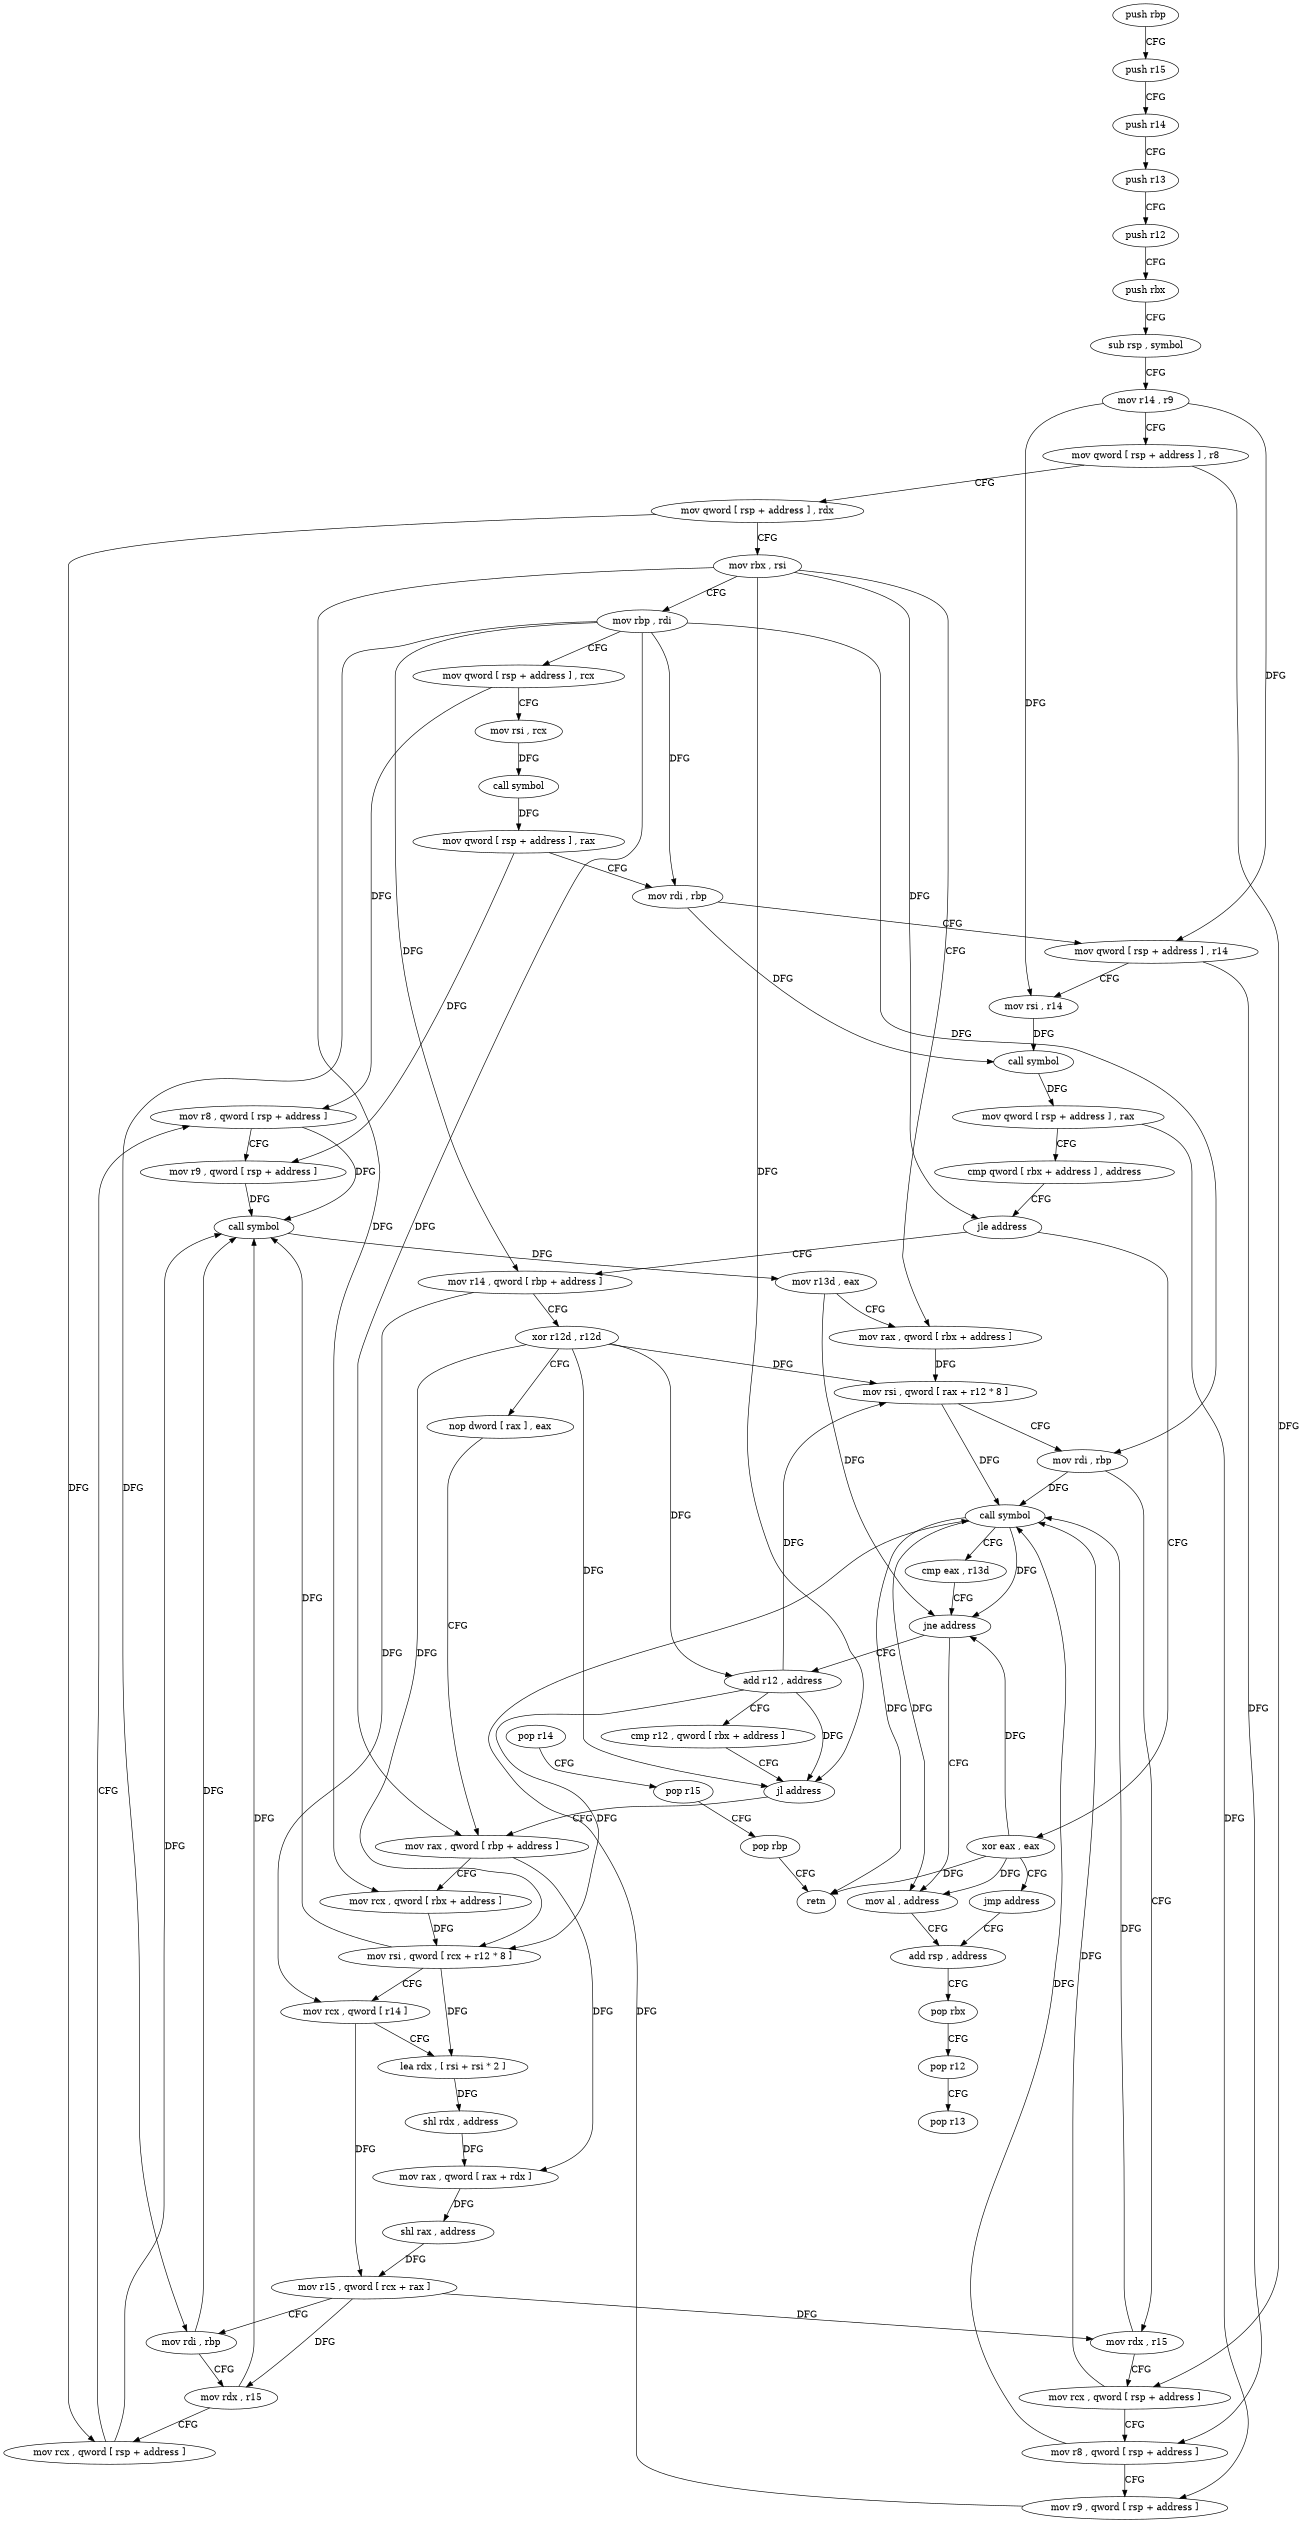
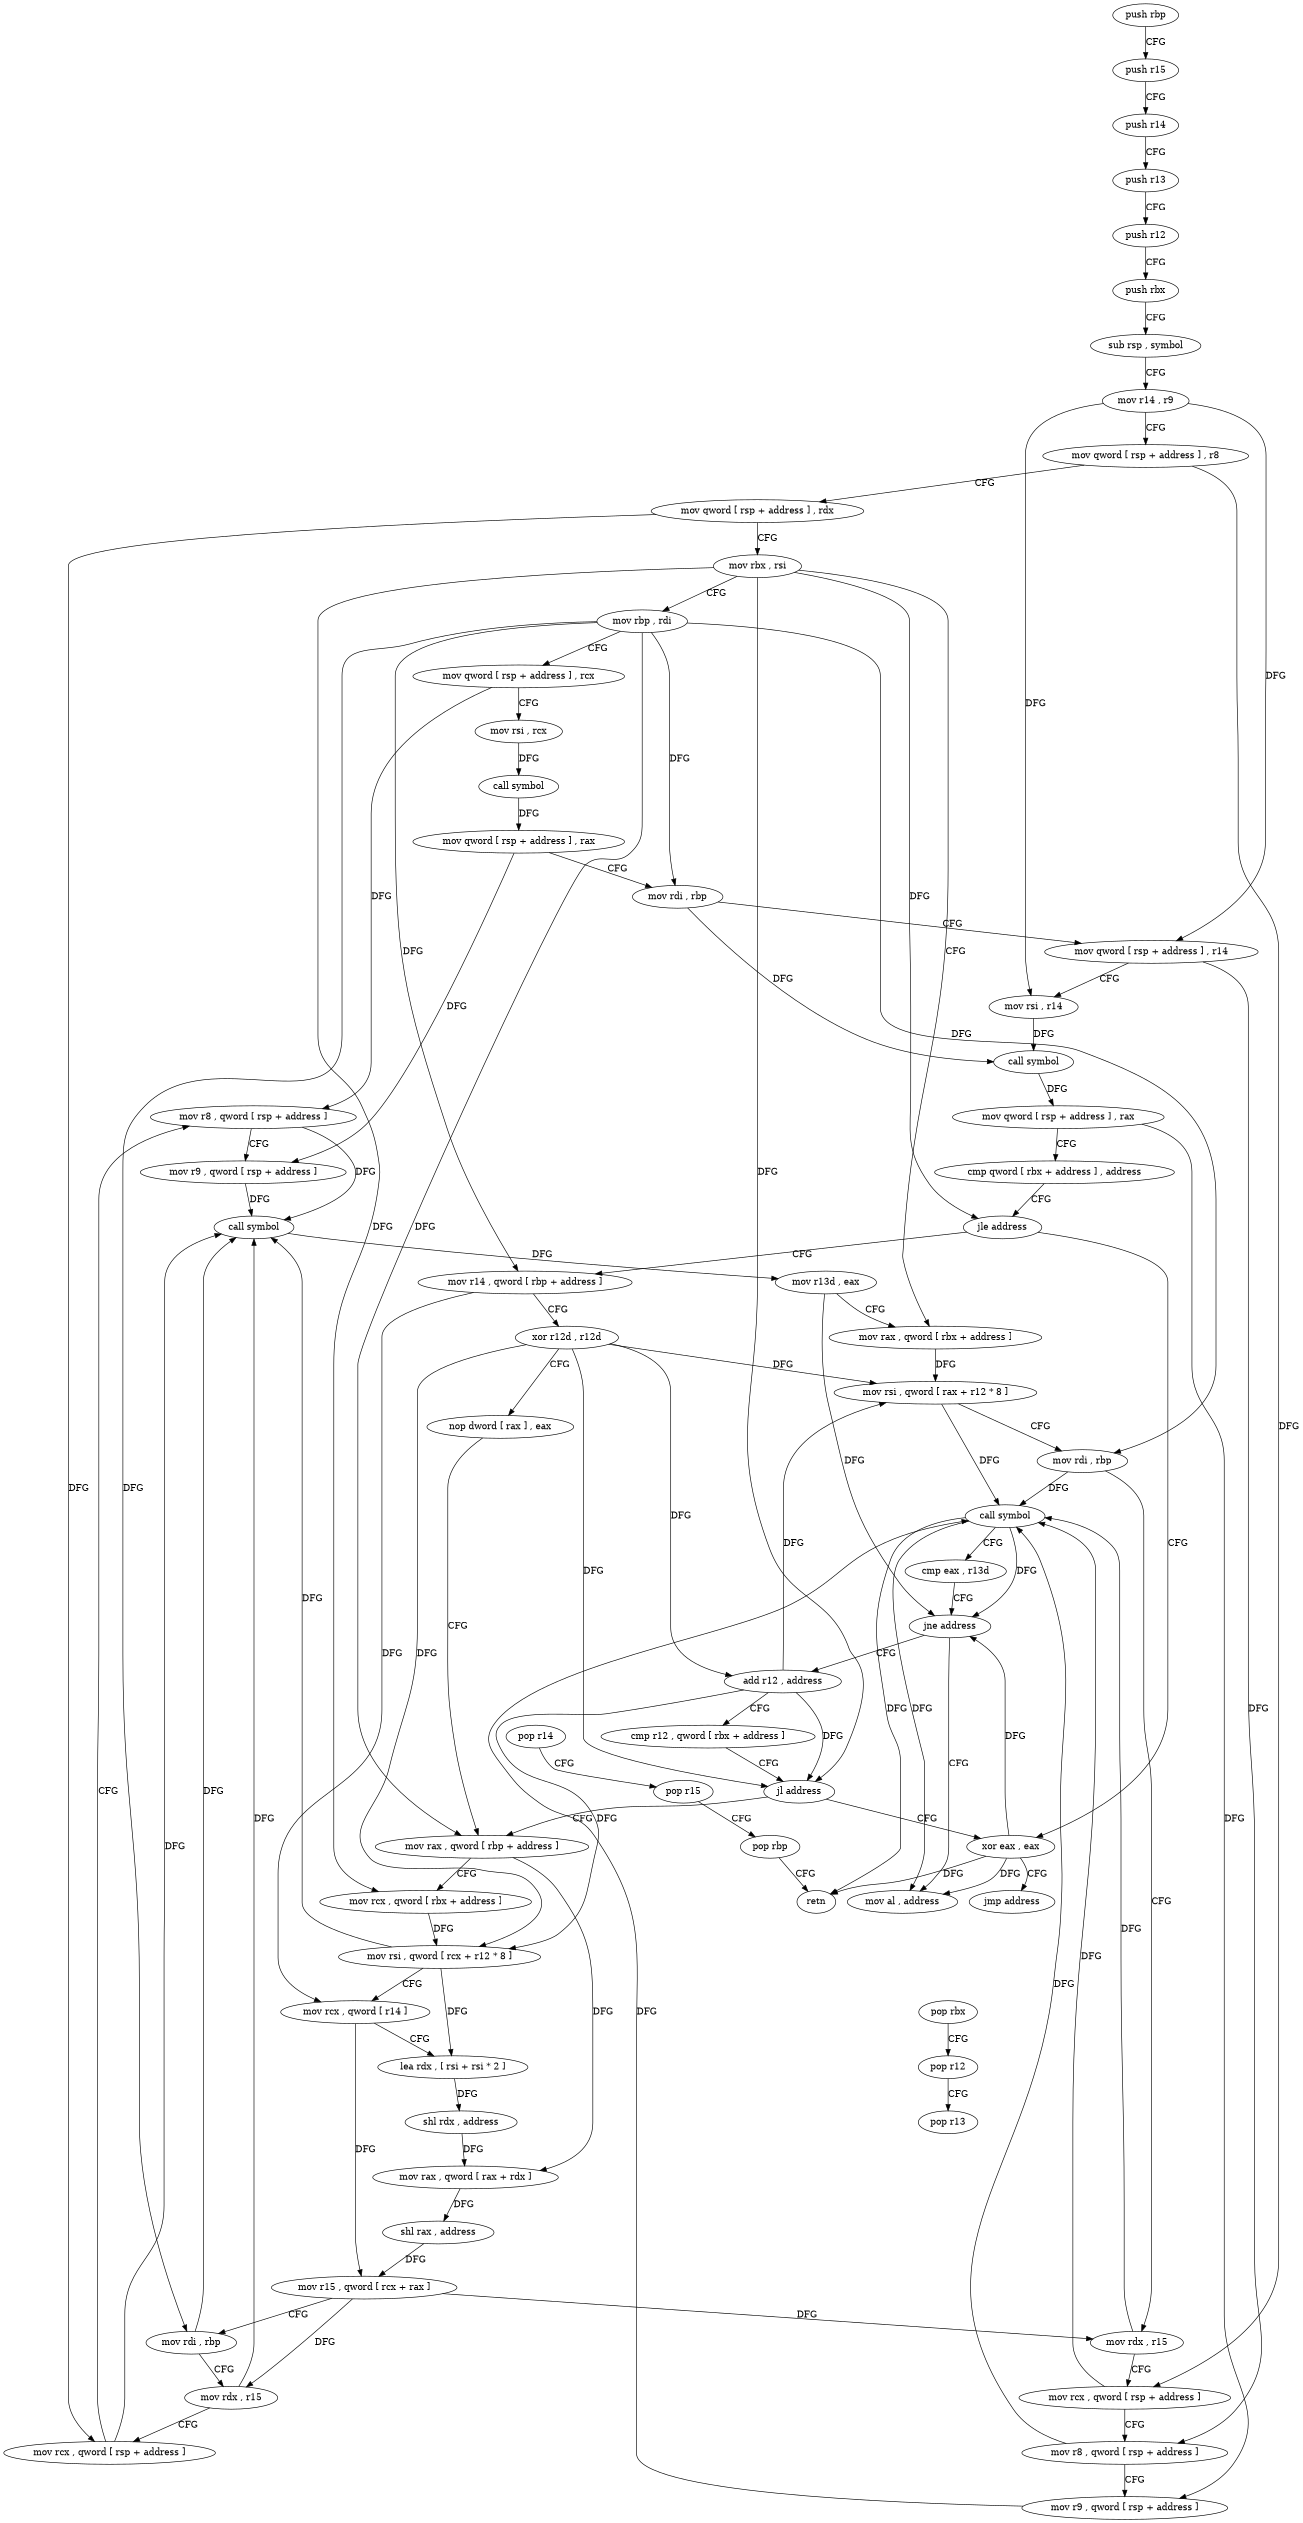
none -> (897, 1817)
(948, 1957) -> none
